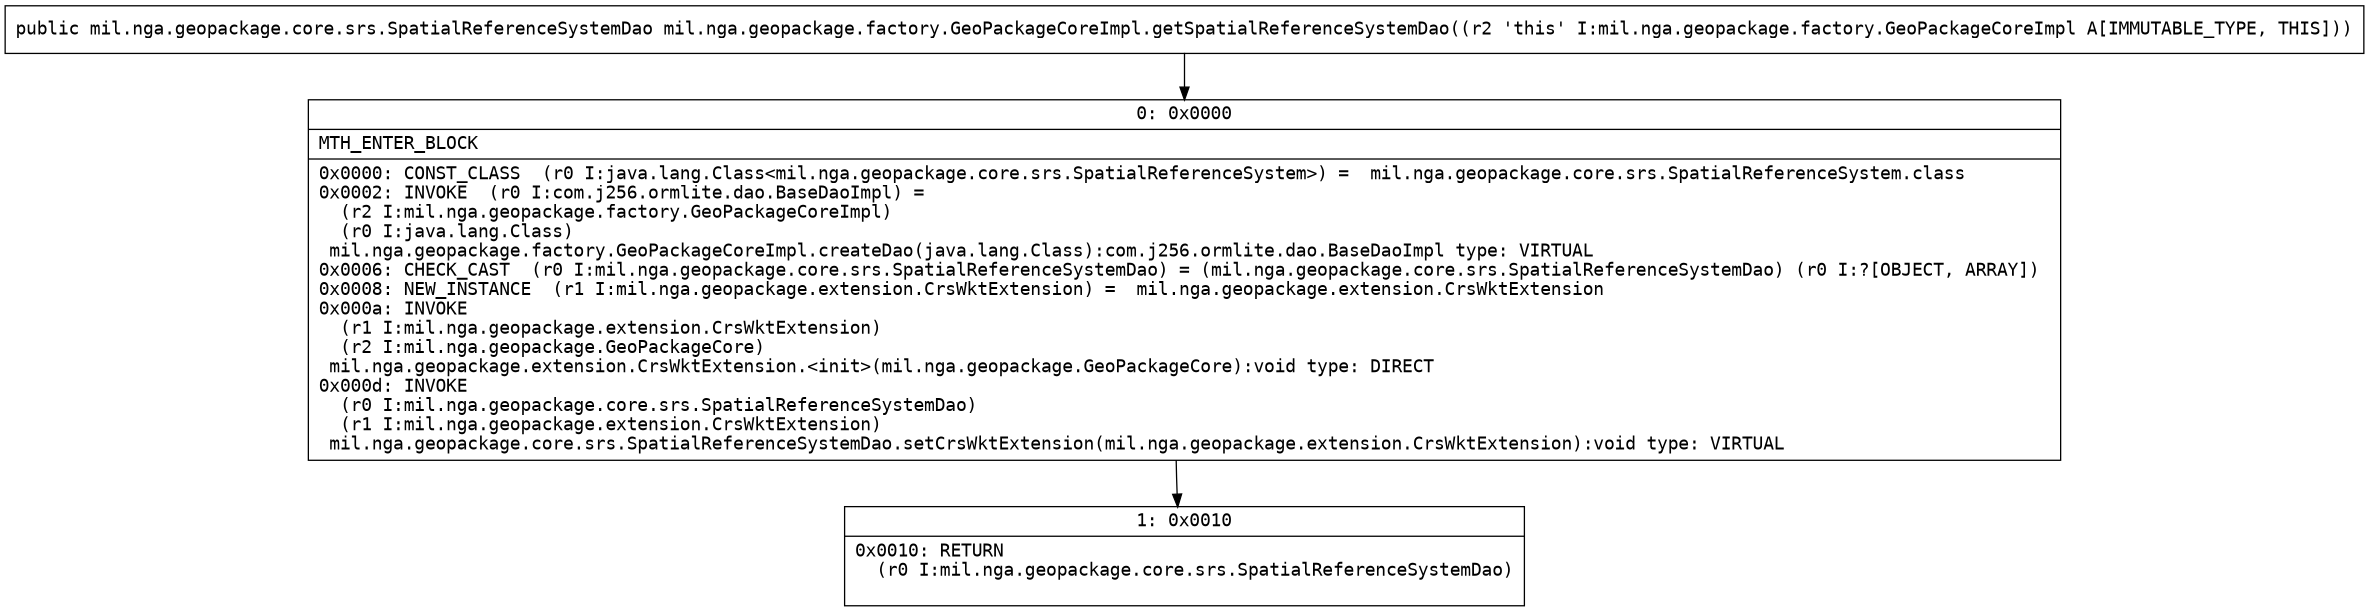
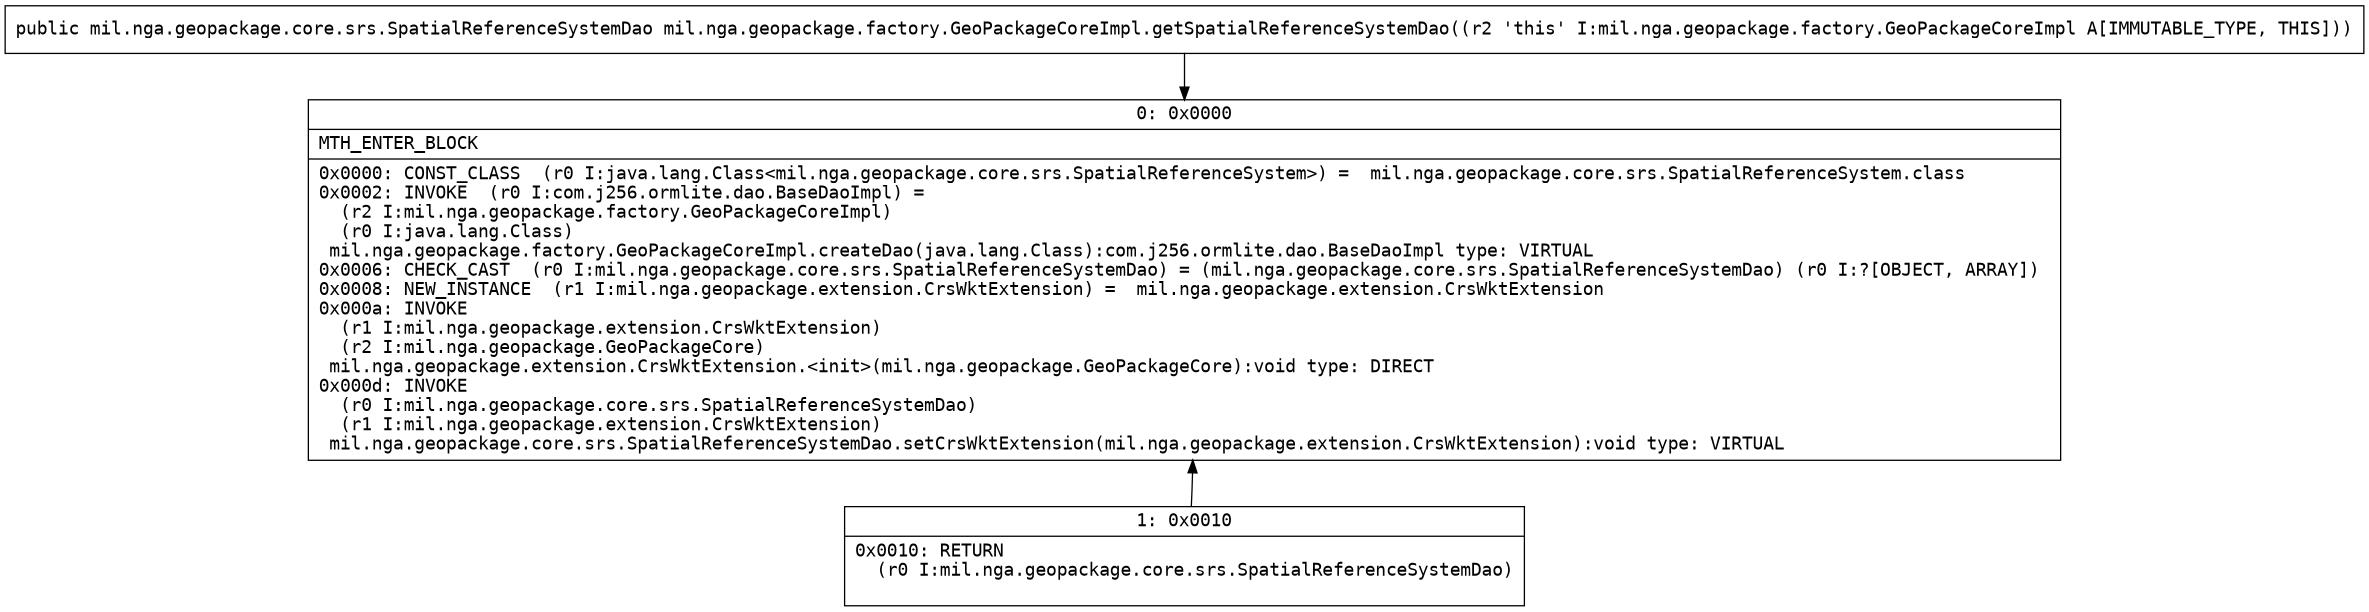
(1177, 477) -> (1192, 490)
